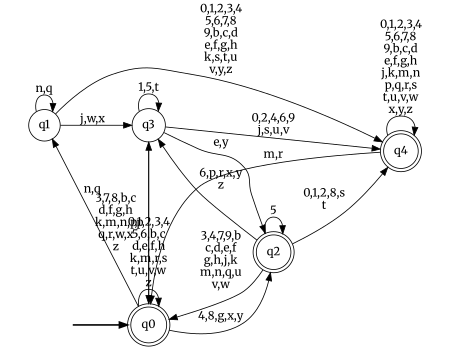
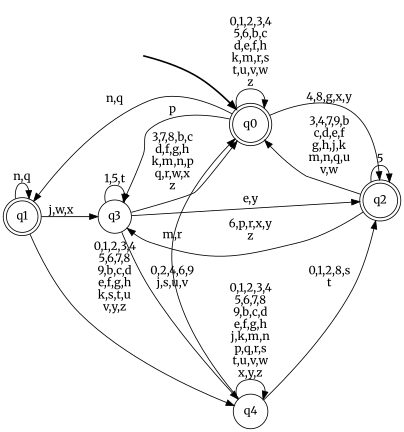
(44, 125) -> (22, 217)
(401, 151) -> (251, 411)
(342, 214) -> (332, 322)
